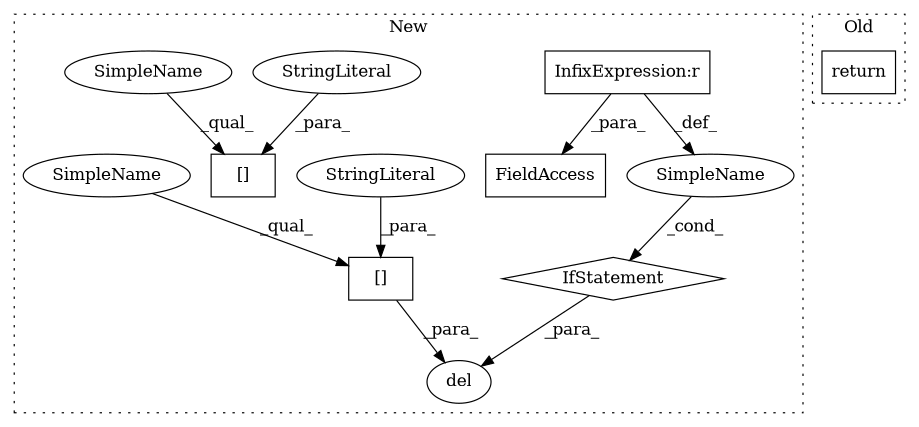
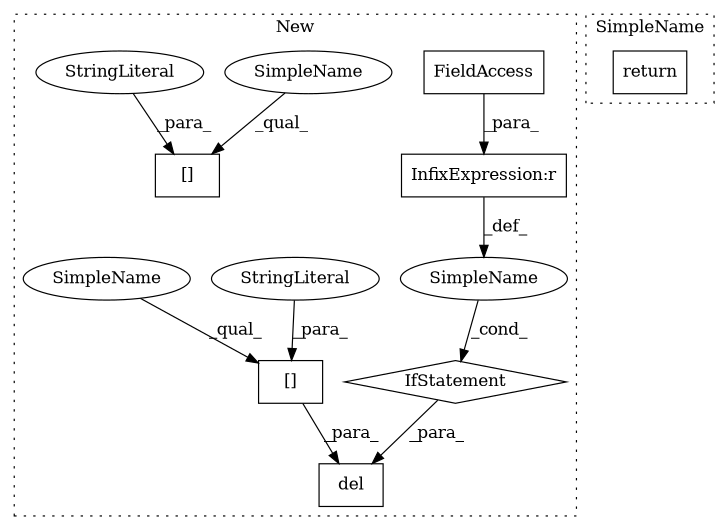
(859, 28) -> (650, 28)
(590, 119) -> (484, 118)
(459, 382) -> (351, 485)
